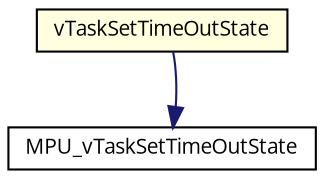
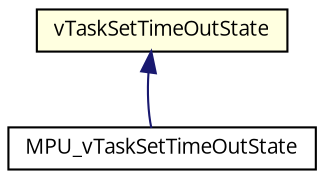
(176, 79) -> (148, 100)
